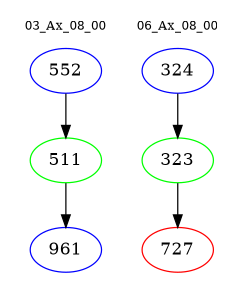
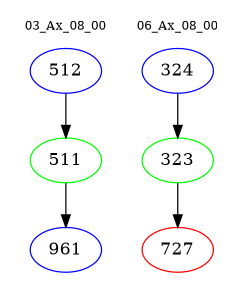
(66, 71) -> (66, 71)
